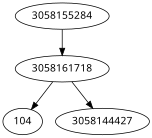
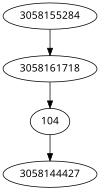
(80, 92) -> (50, 144)
